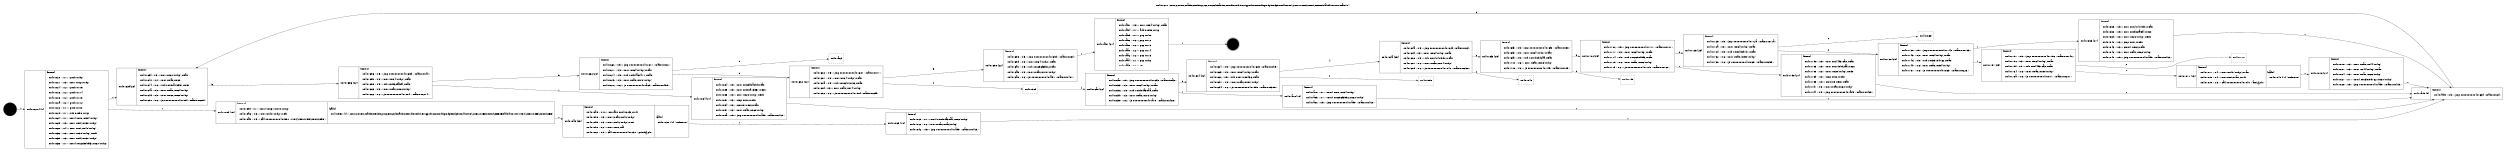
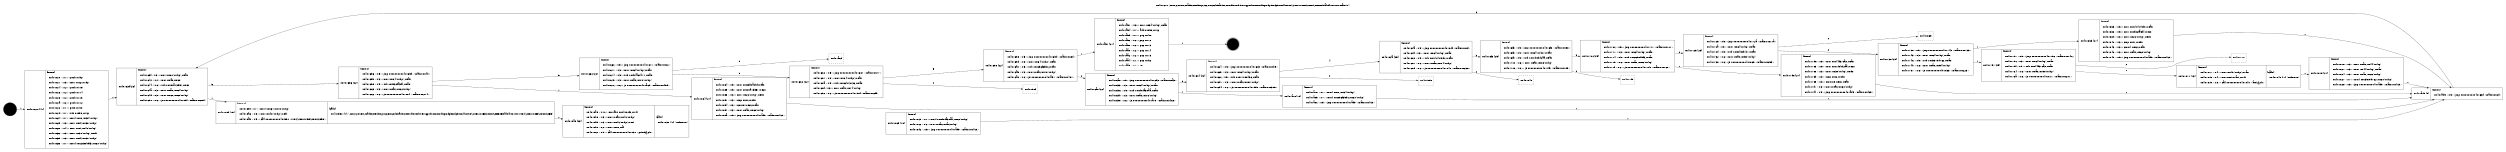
(1061, 89) -> (1080, 77)
(161, 110) -> (216, 100)
(787, 125) -> none
